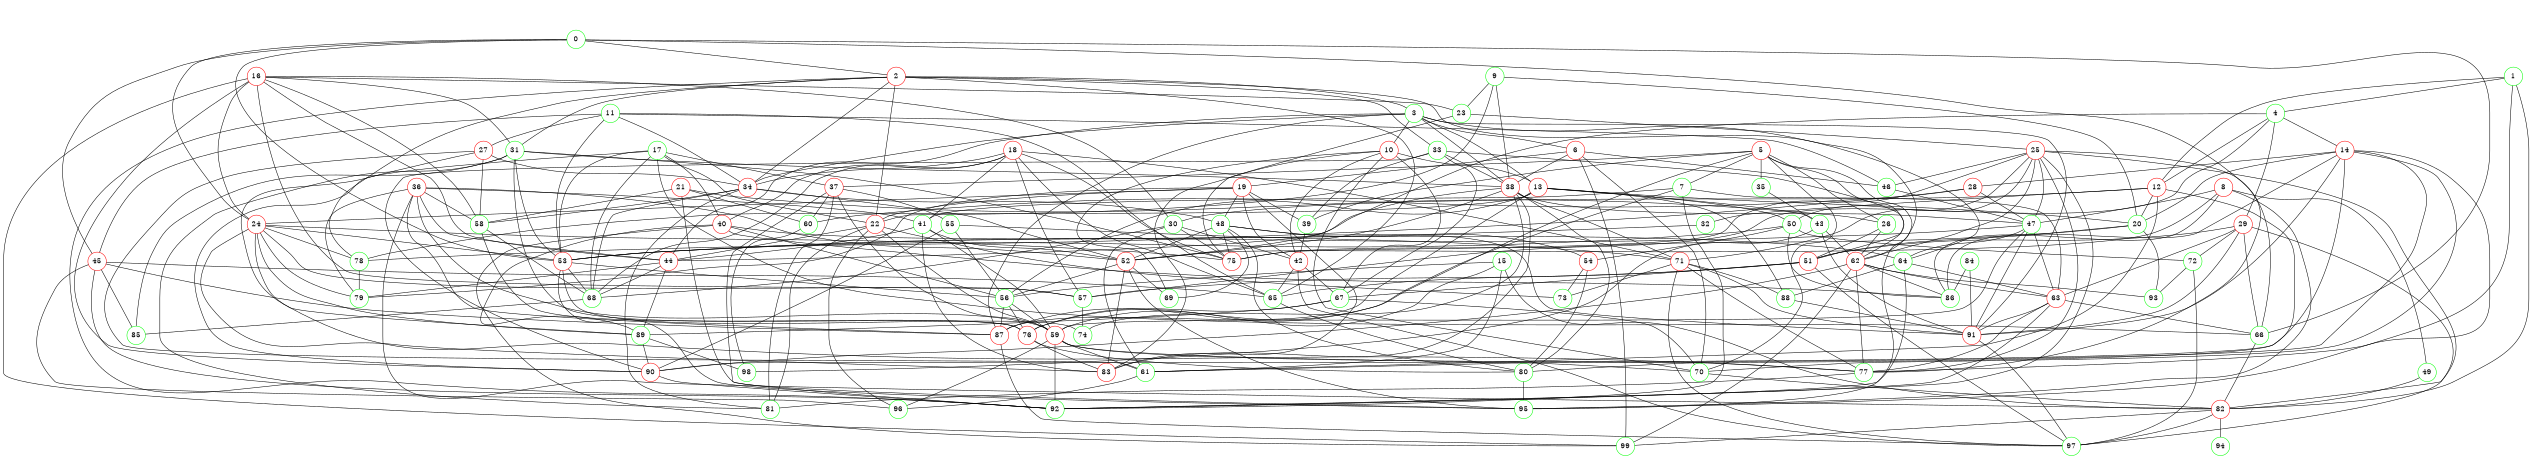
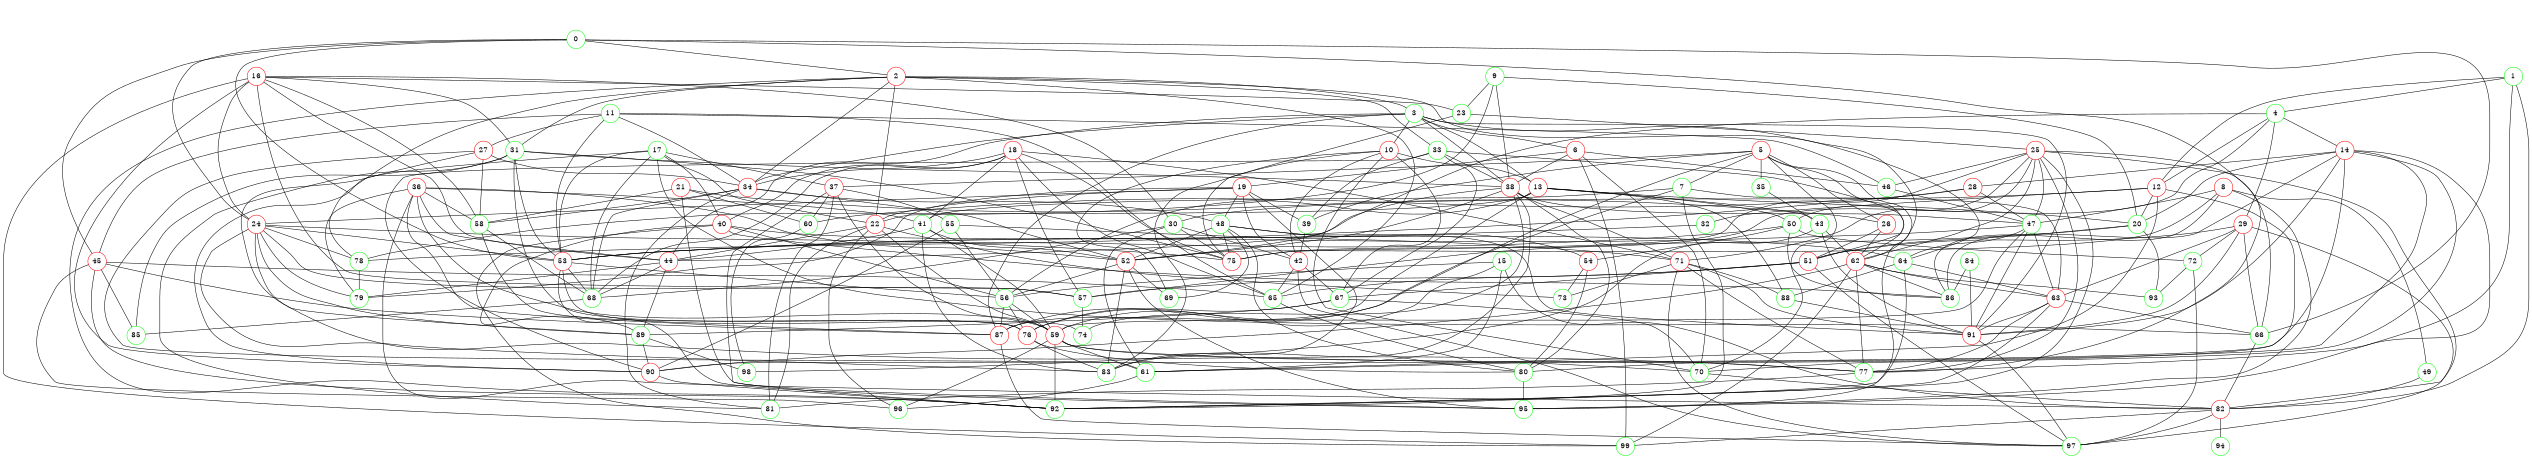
(1886, 224) -> (1886, 224)
(1106, 372) -> (1106, 372)
